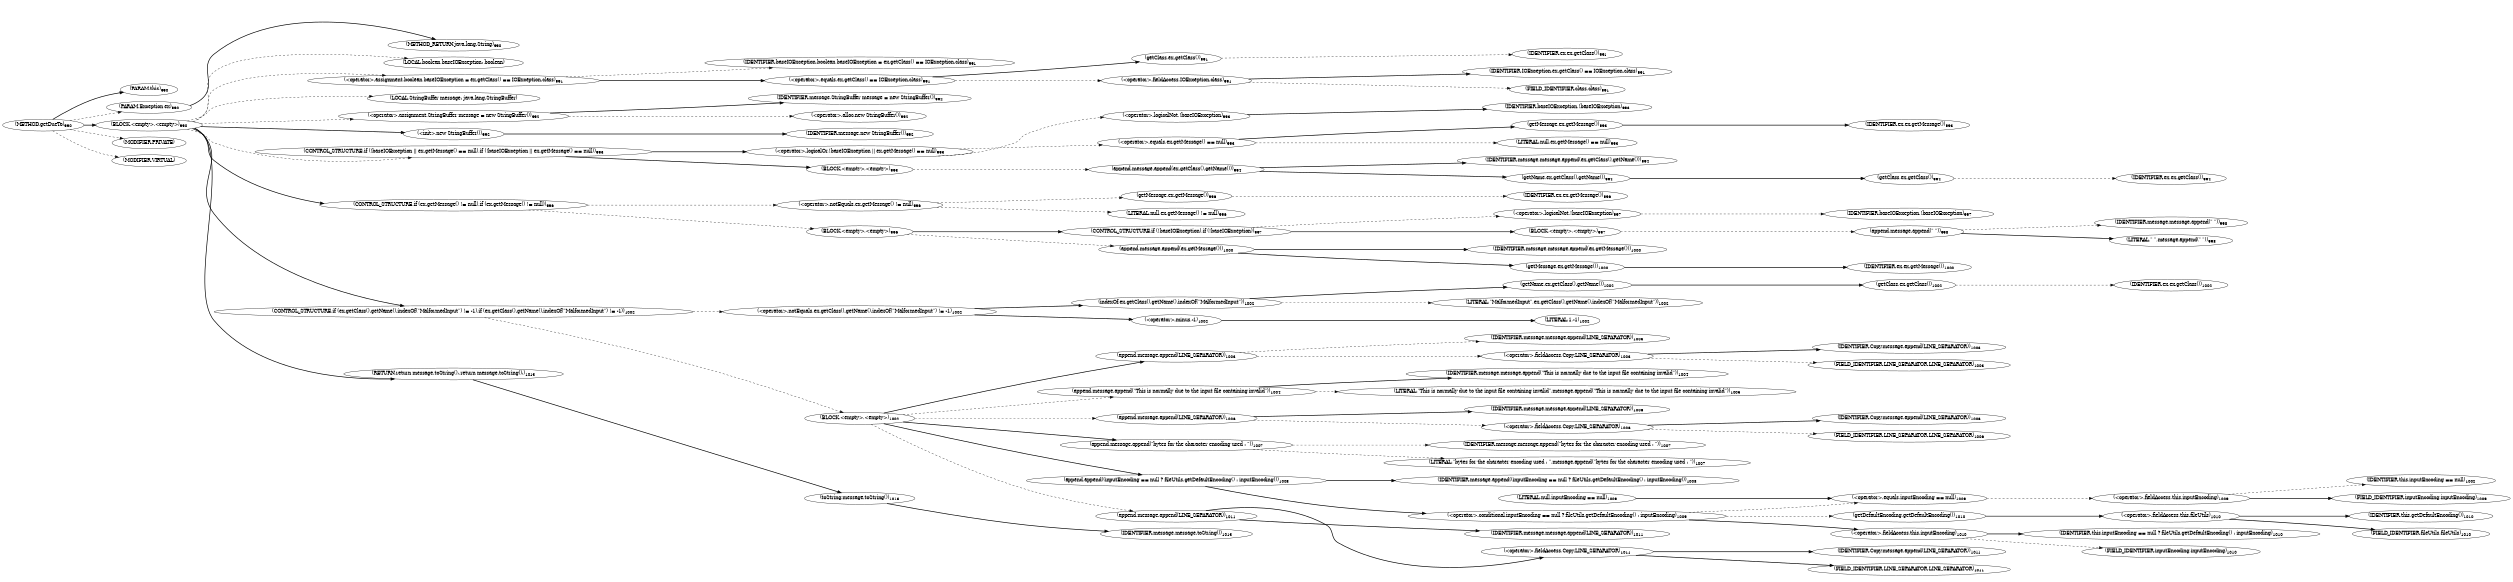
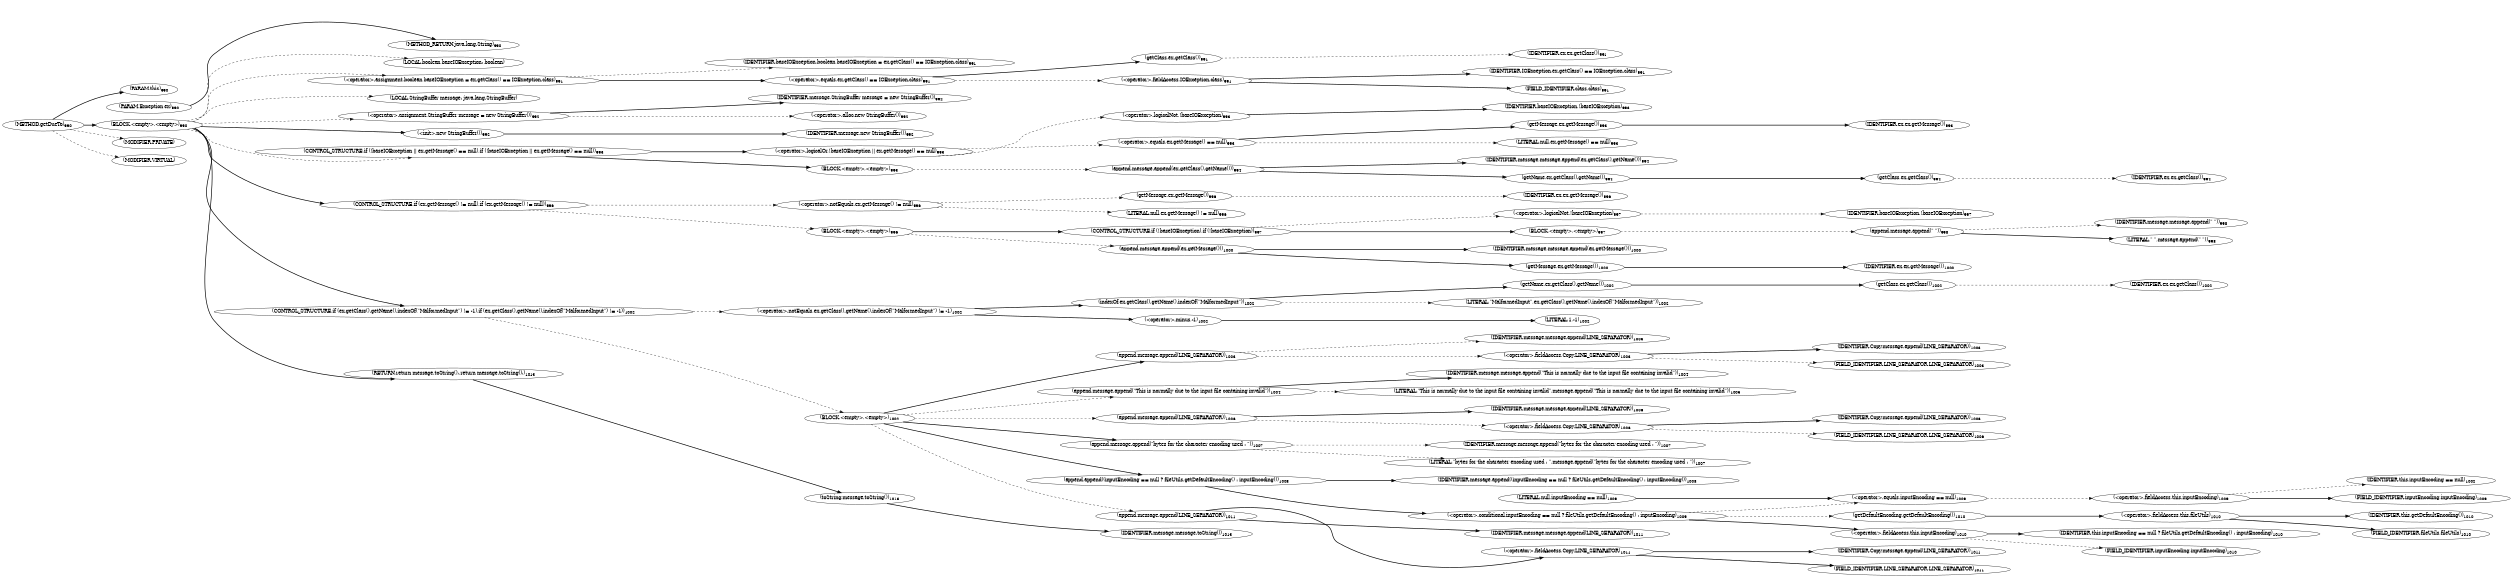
(1378, 85) -> (1378, 85)
(94, 117) -> none
